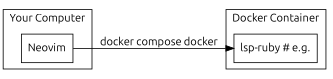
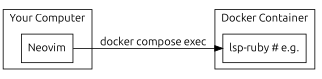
(159, 42) -> (153, 42)
